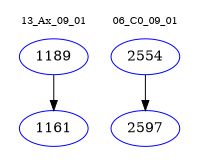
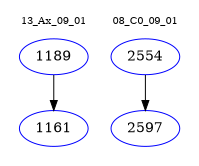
(145, 21) -> (145, 21)
